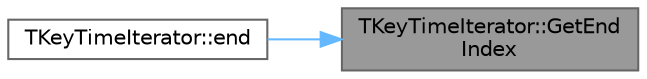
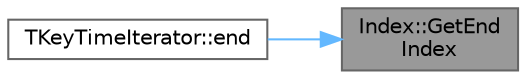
(490, 39) -> (430, 39)
